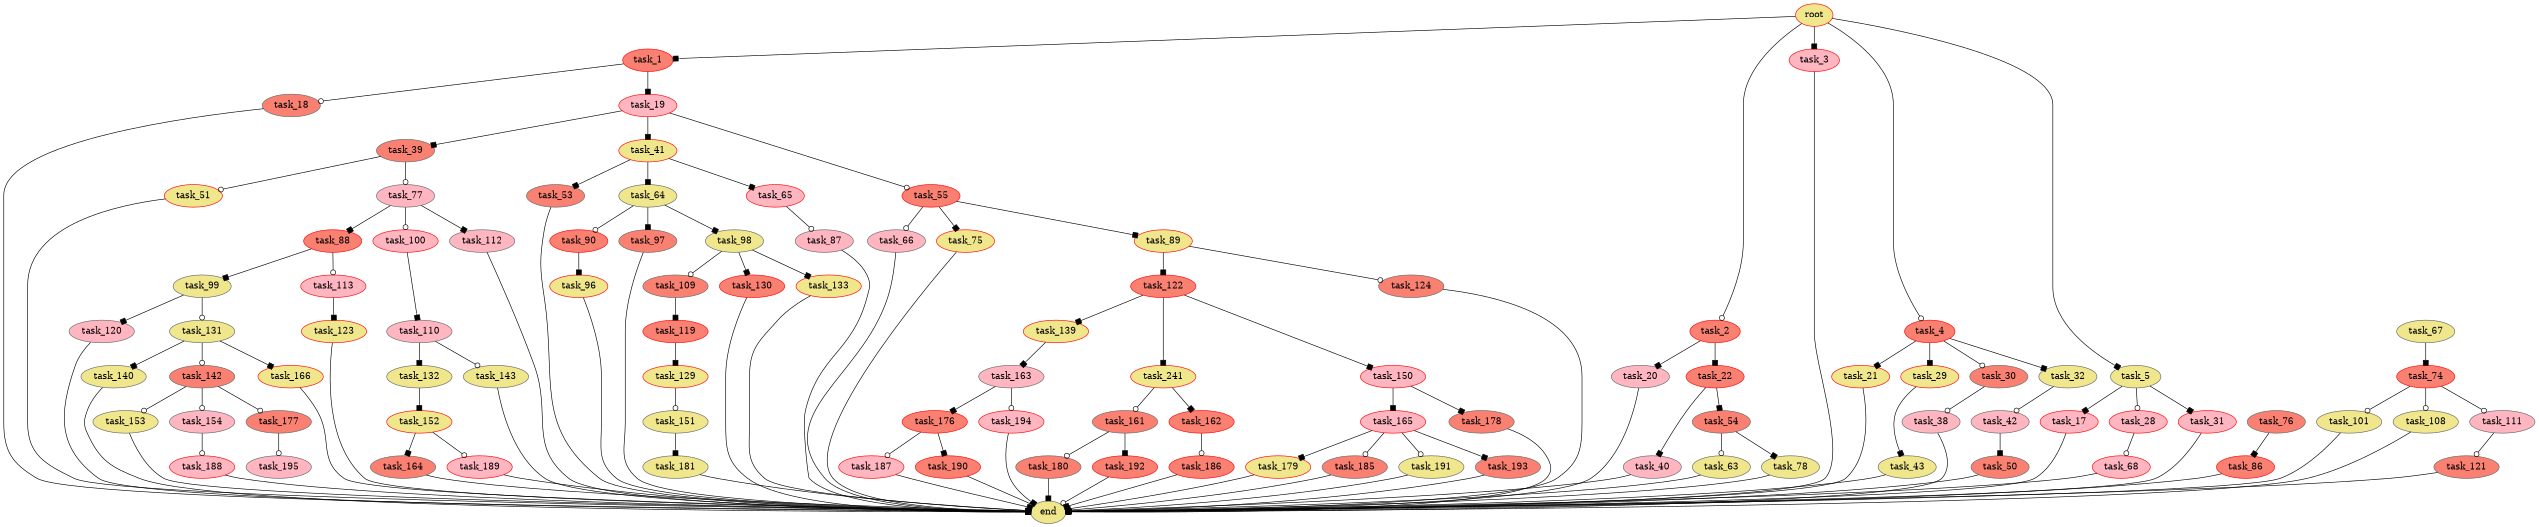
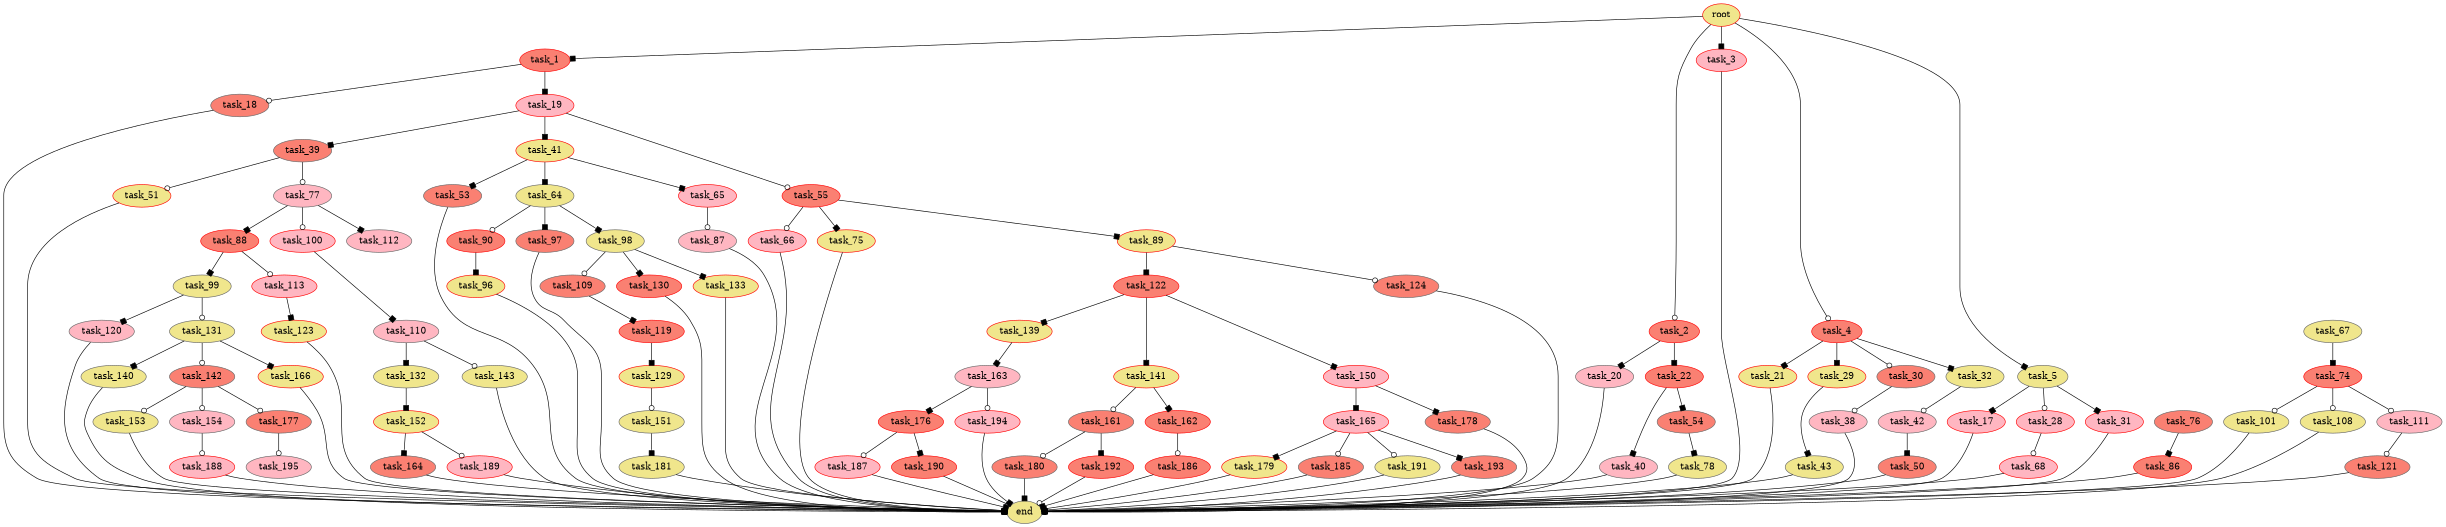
(896, 241) -> (777, 241)
(1163, 377) -> (1146, 377)
(1721, 467) -> none
(570, 479) -> none
